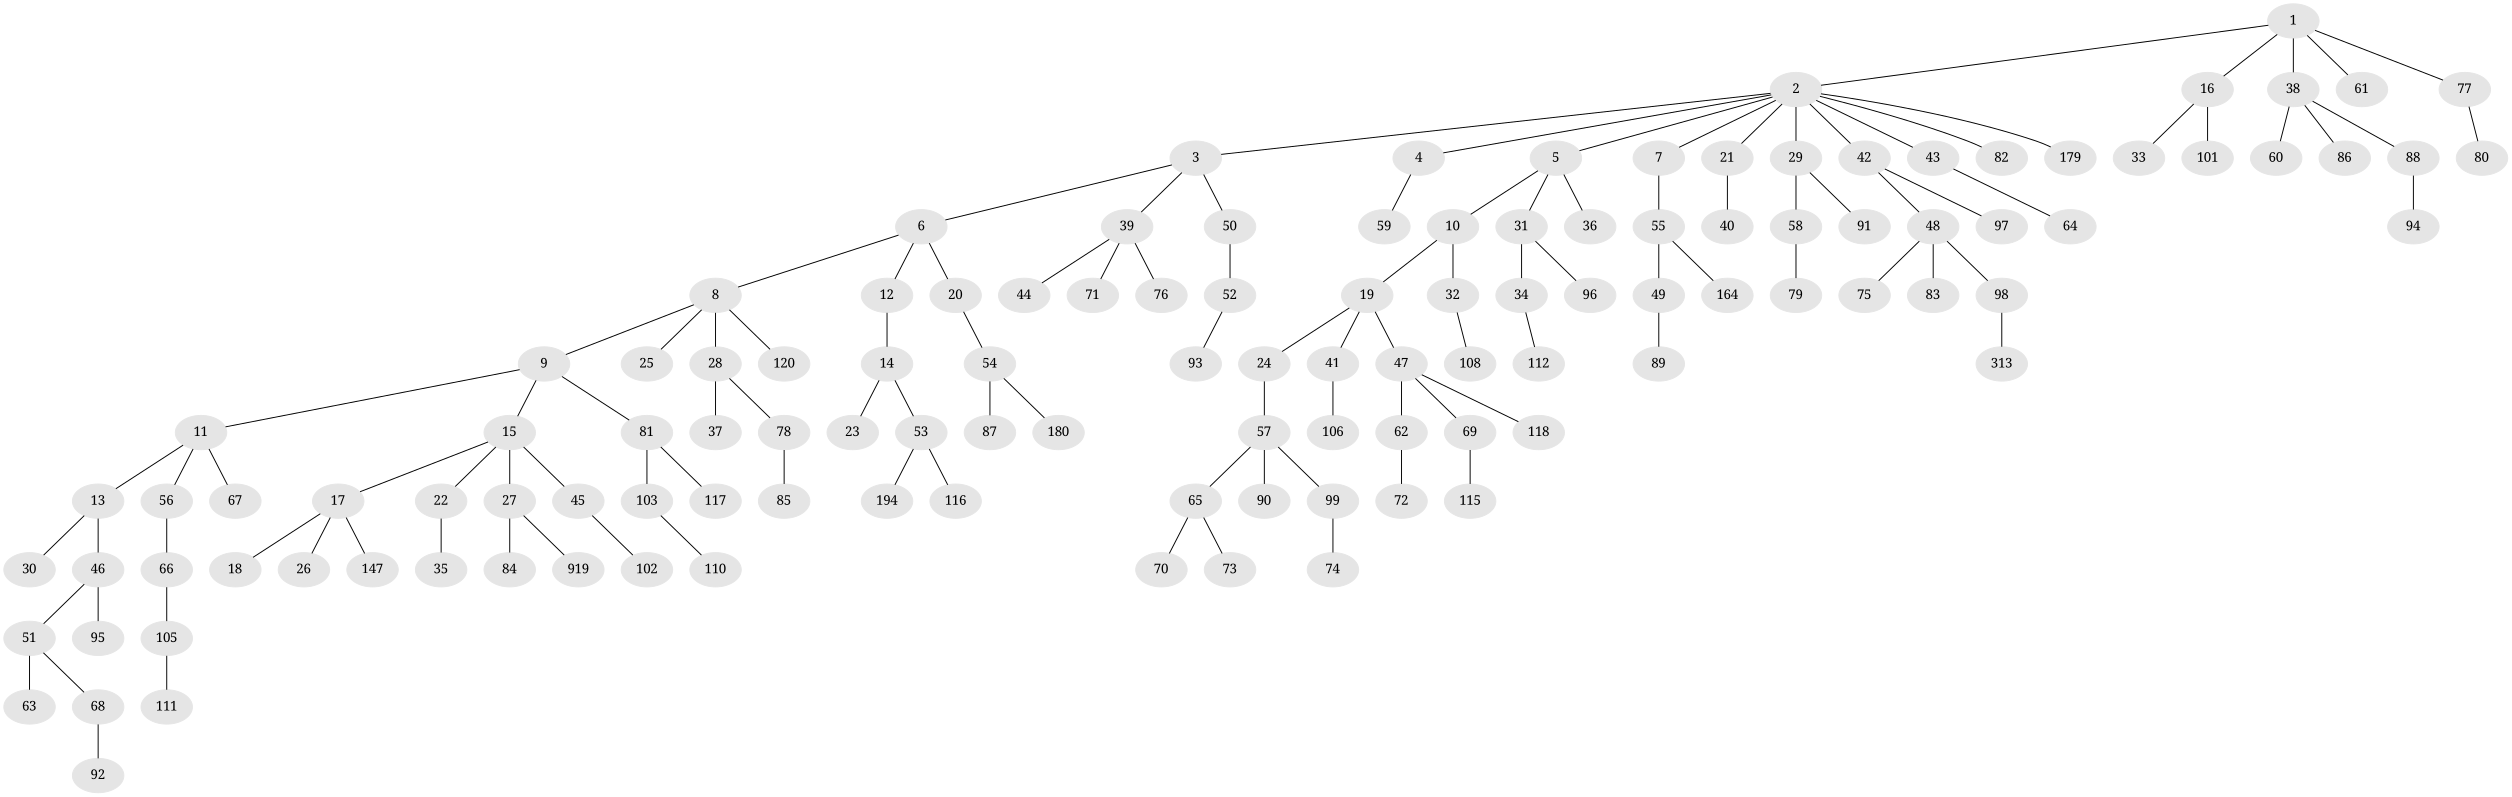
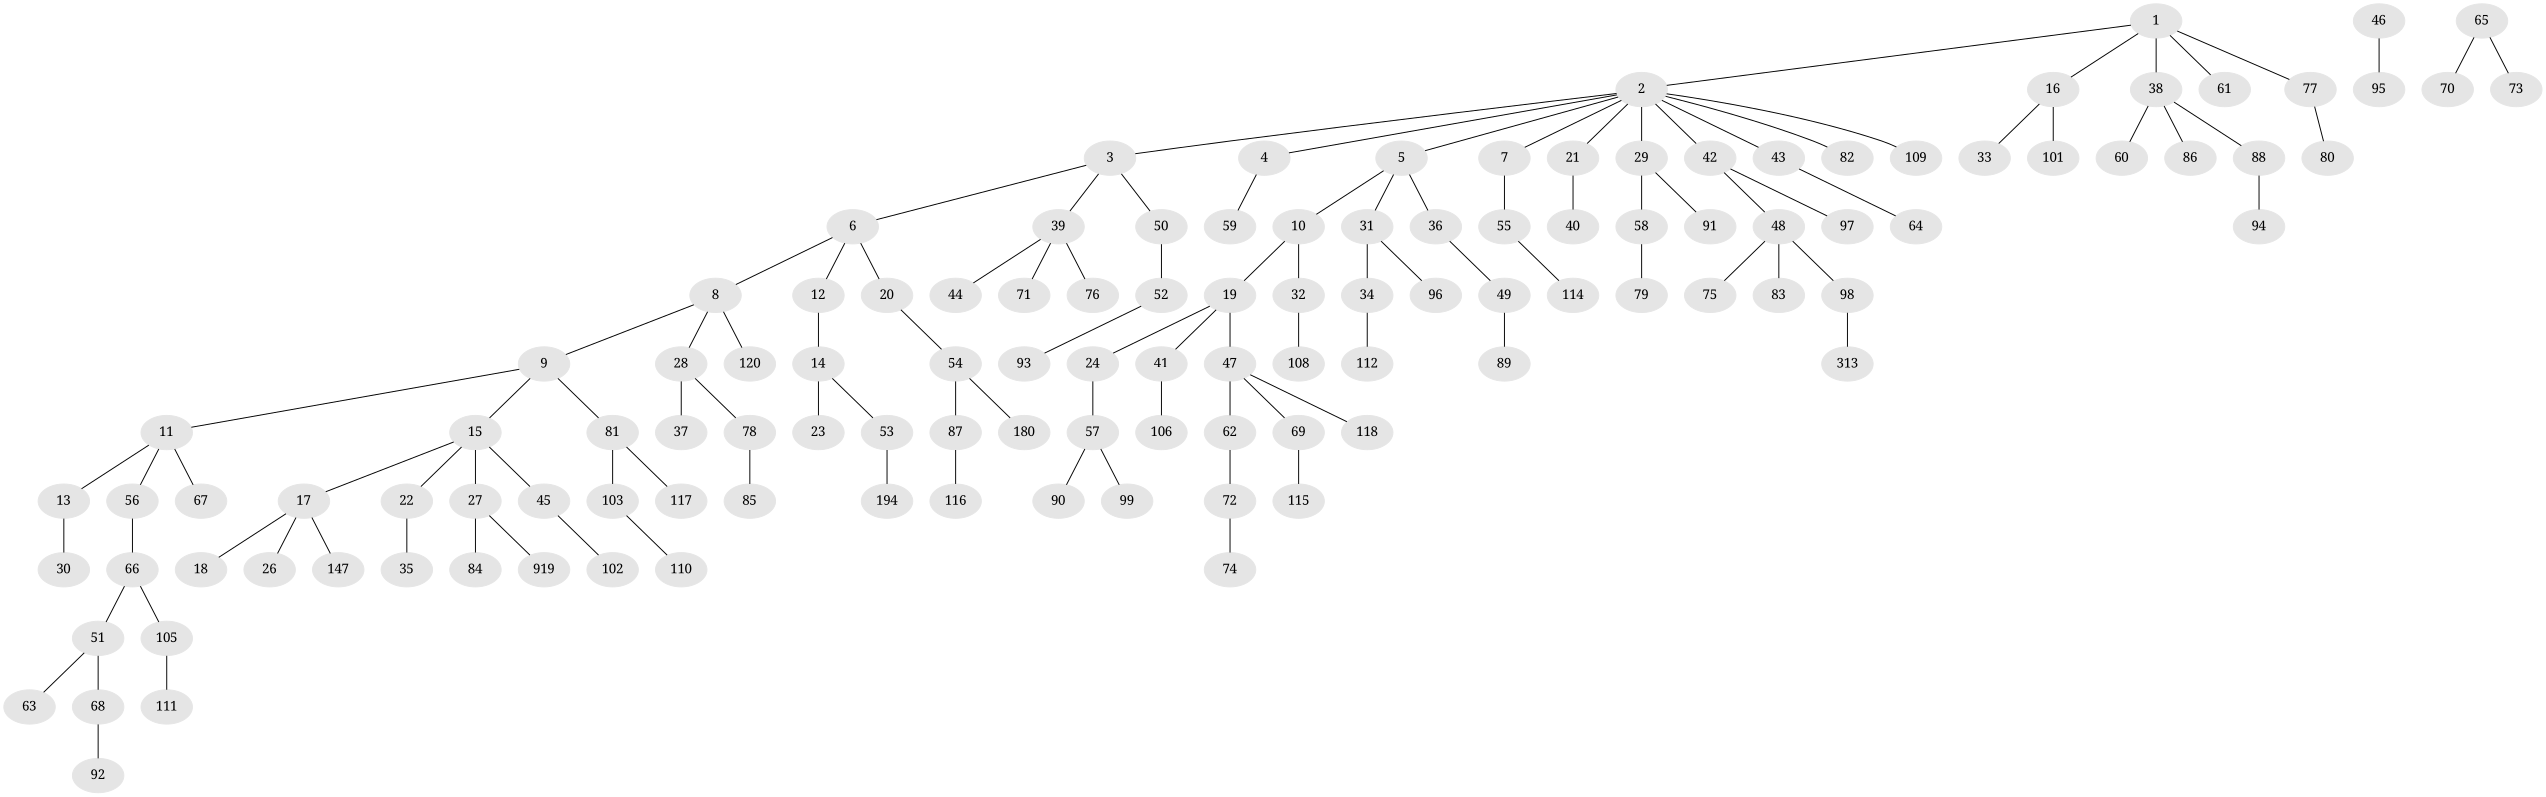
(2070, 158) -> (1916, 158)
(1659, 261) -> (1470, 261)
(1727, 295) -> (1573, 295)
(647, 364) -> none
(939, 467) -> (956, 467)
(1230, 467) -> none
(98, 536) -> none
(1333, 536) -> (1230, 536)
(64, 604) -> (115, 604)
